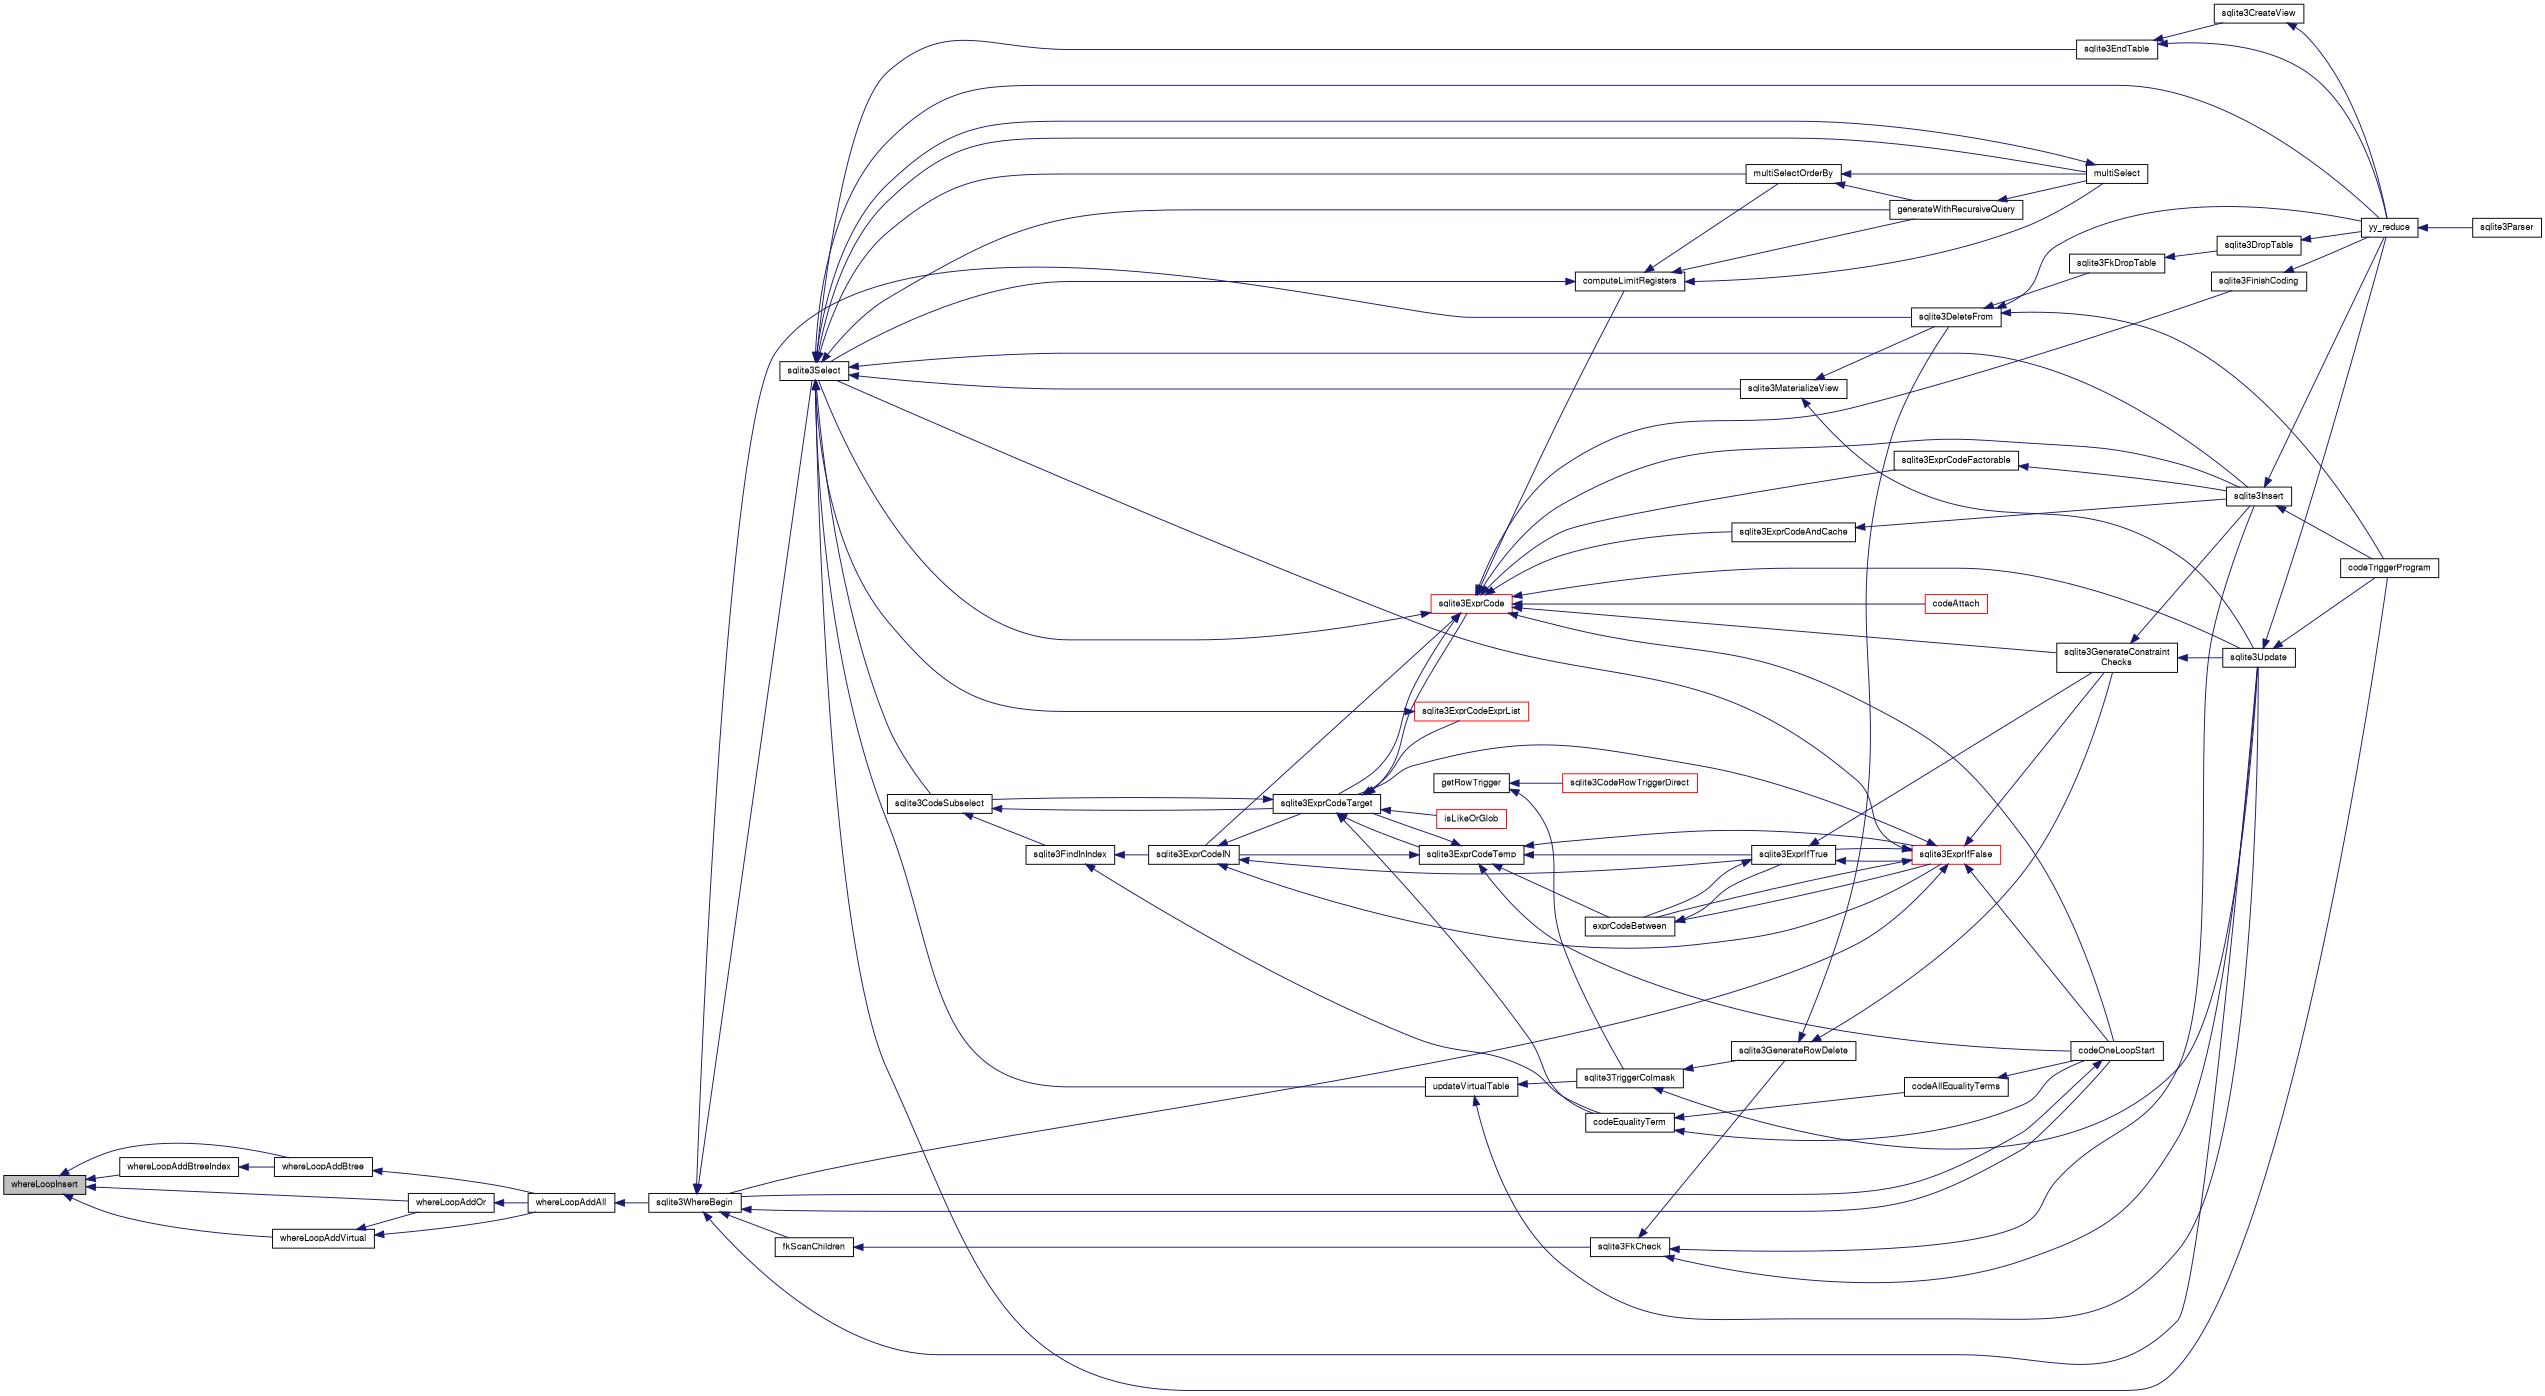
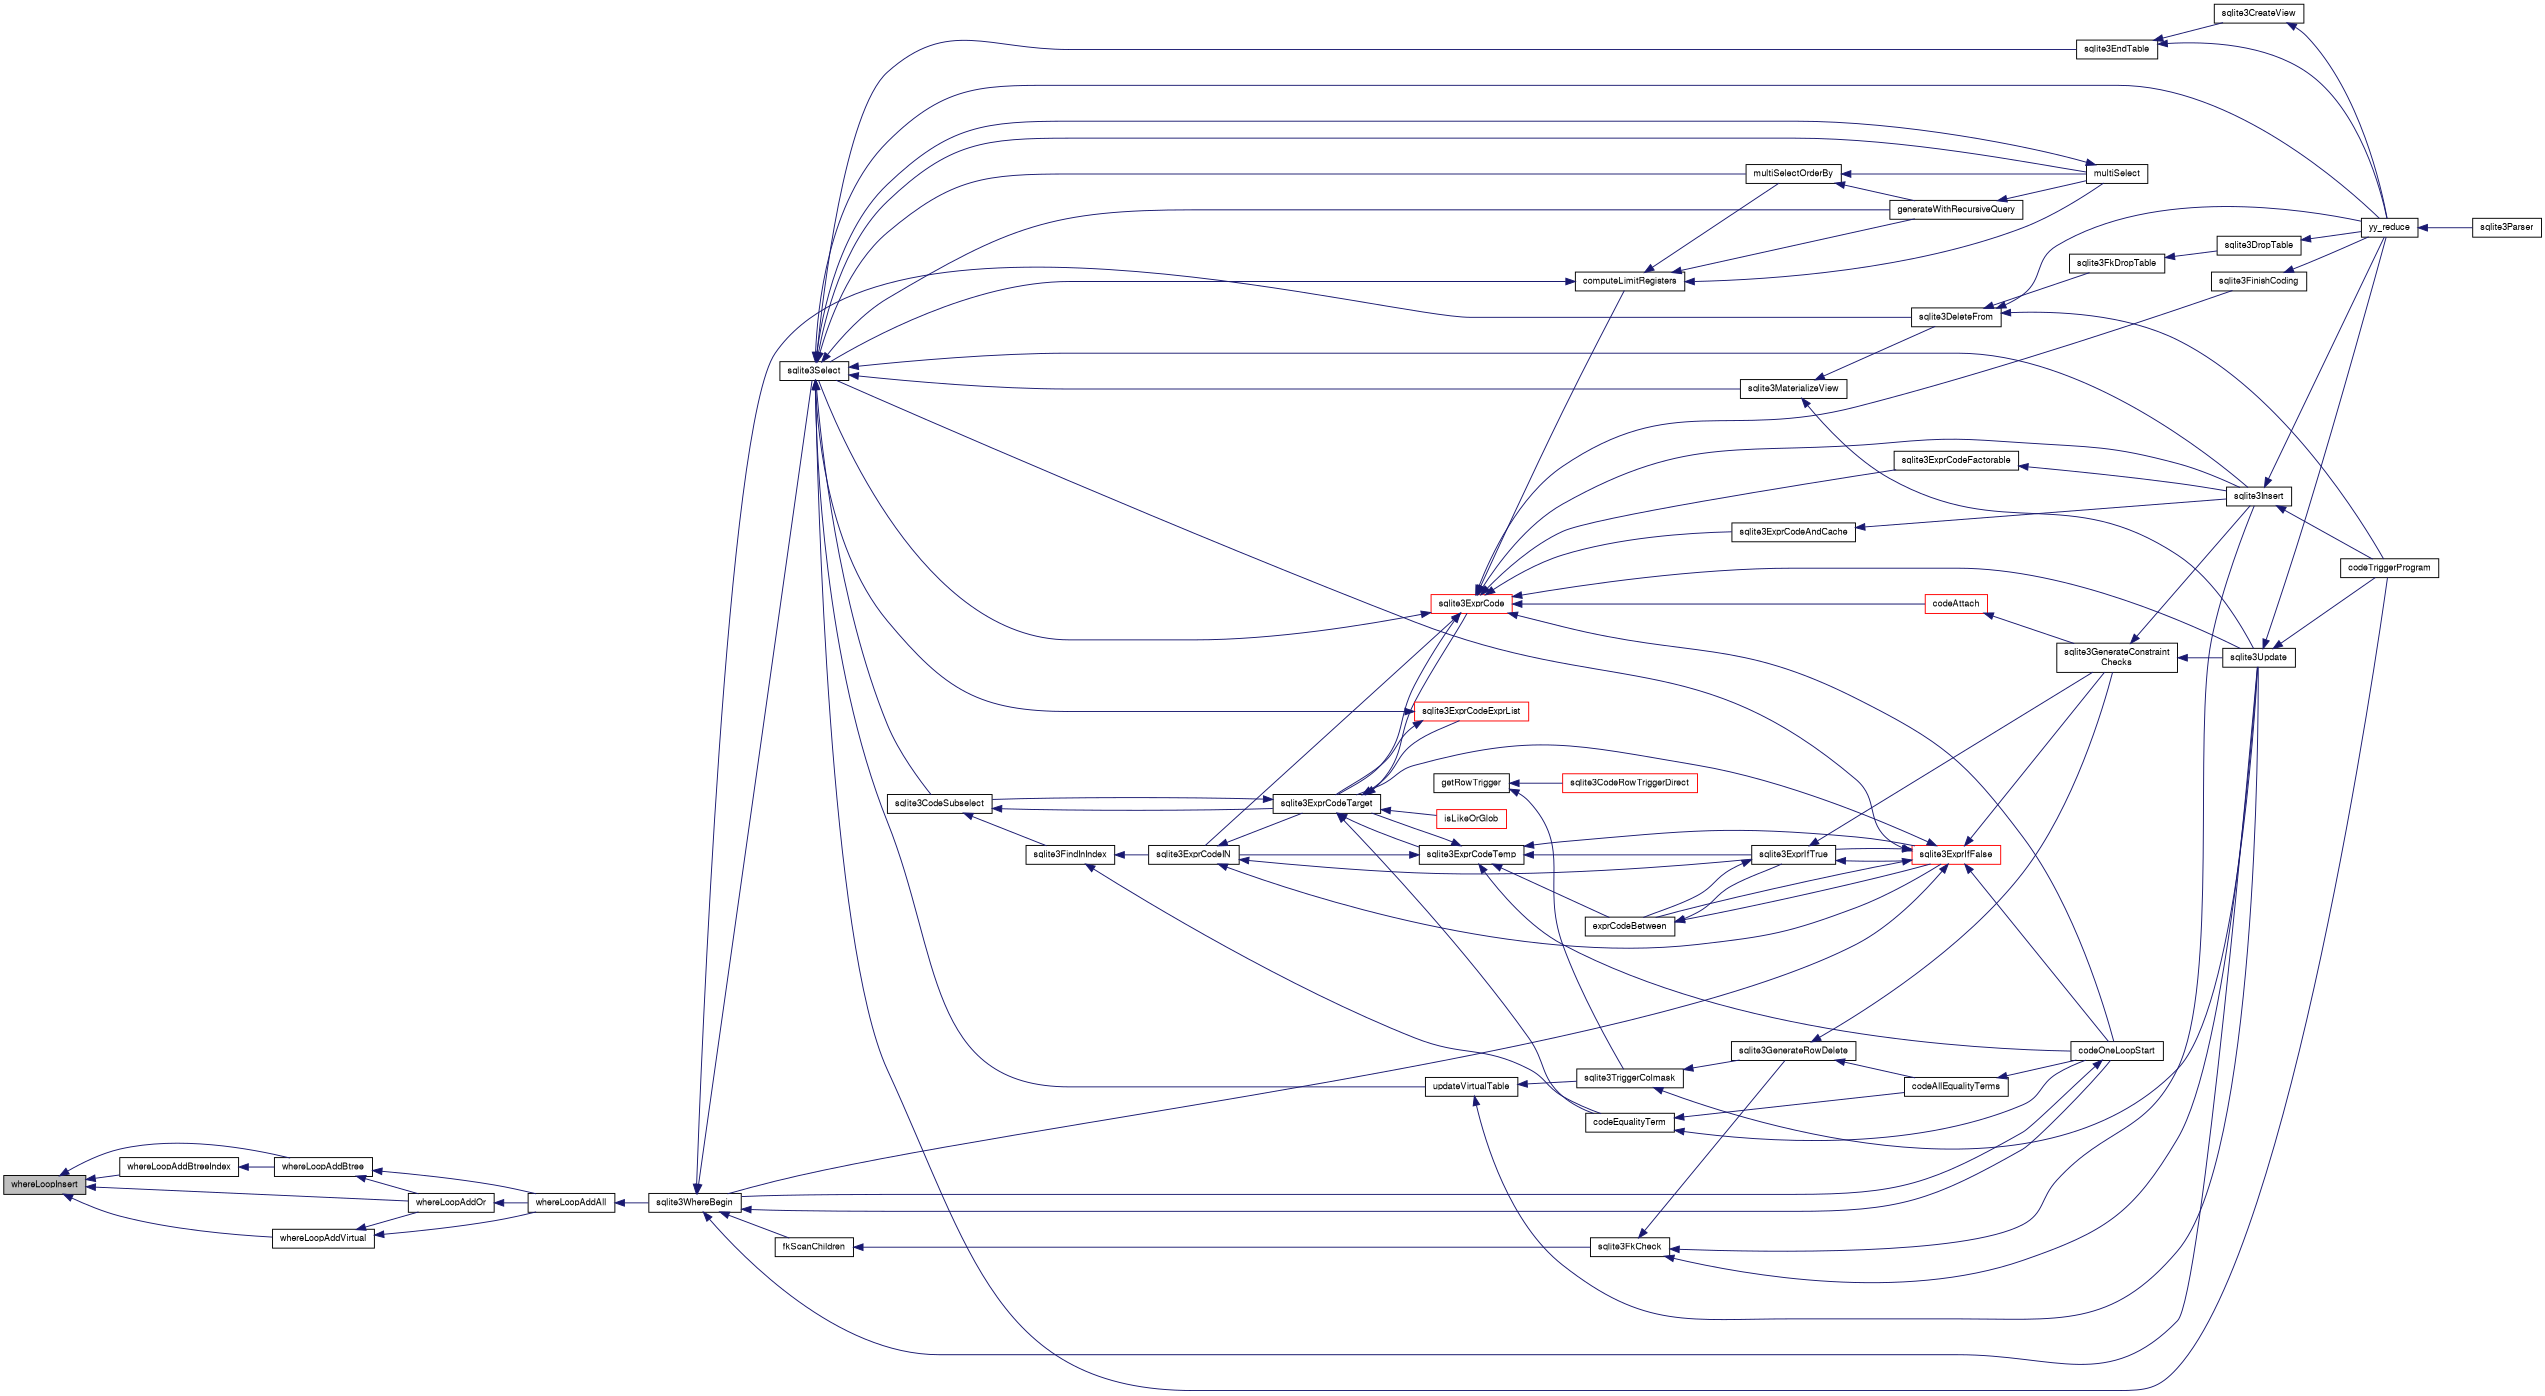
(1789, 630) -> (2034, 630)
(1869, 676) -> (1880, 1070)
none -> (1380, 766)
none -> (392, 1186)
